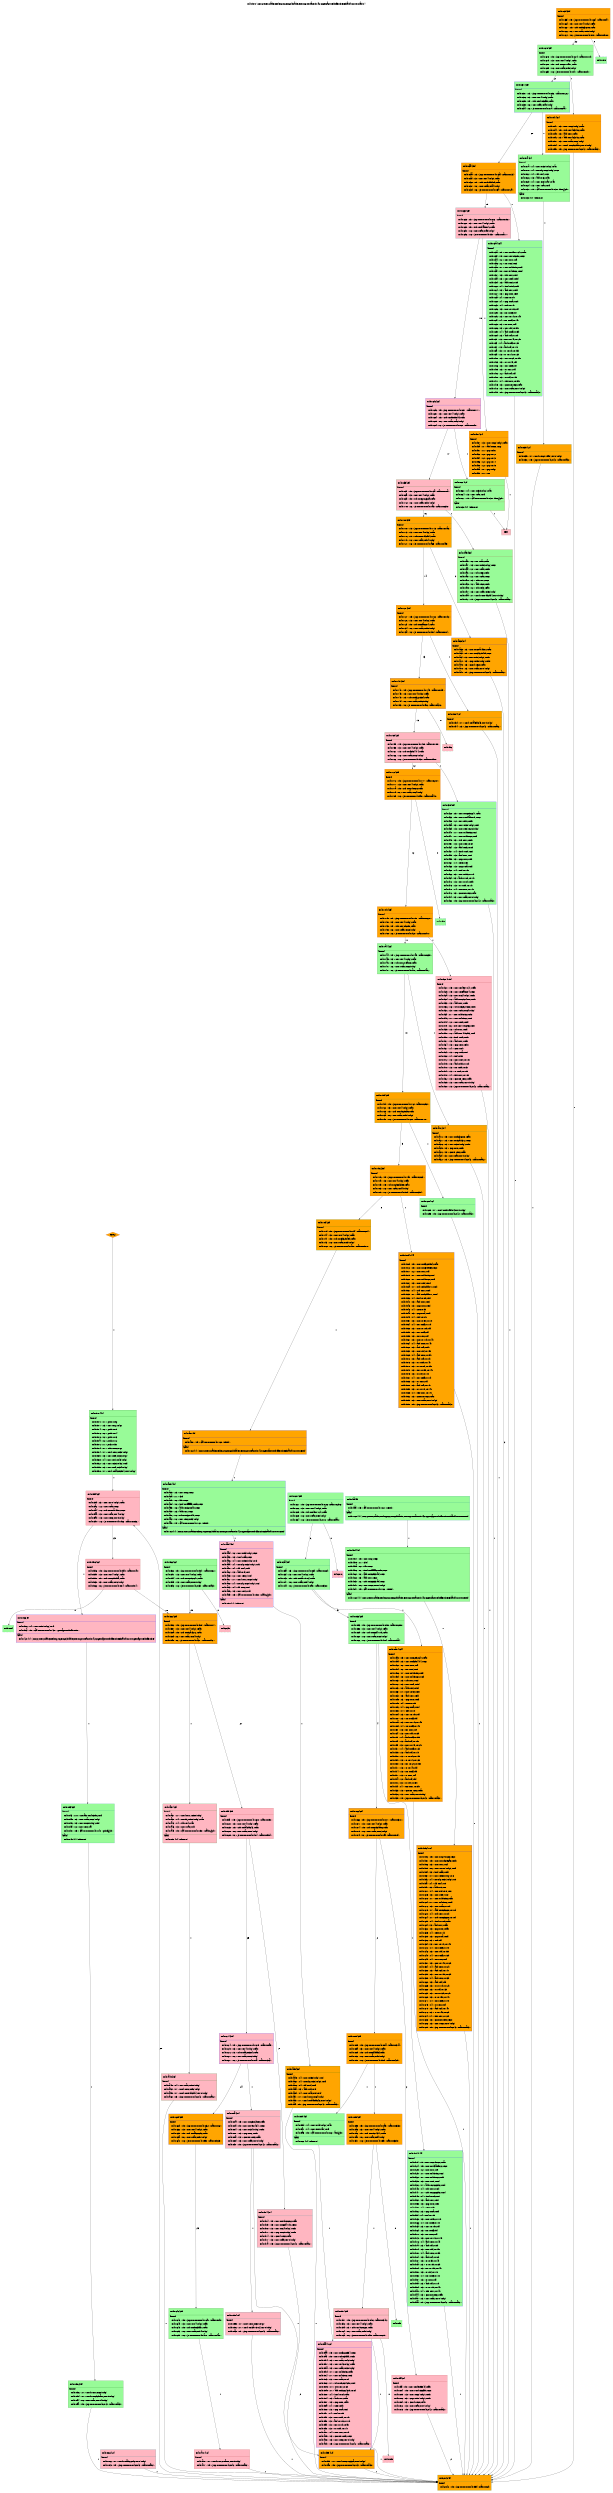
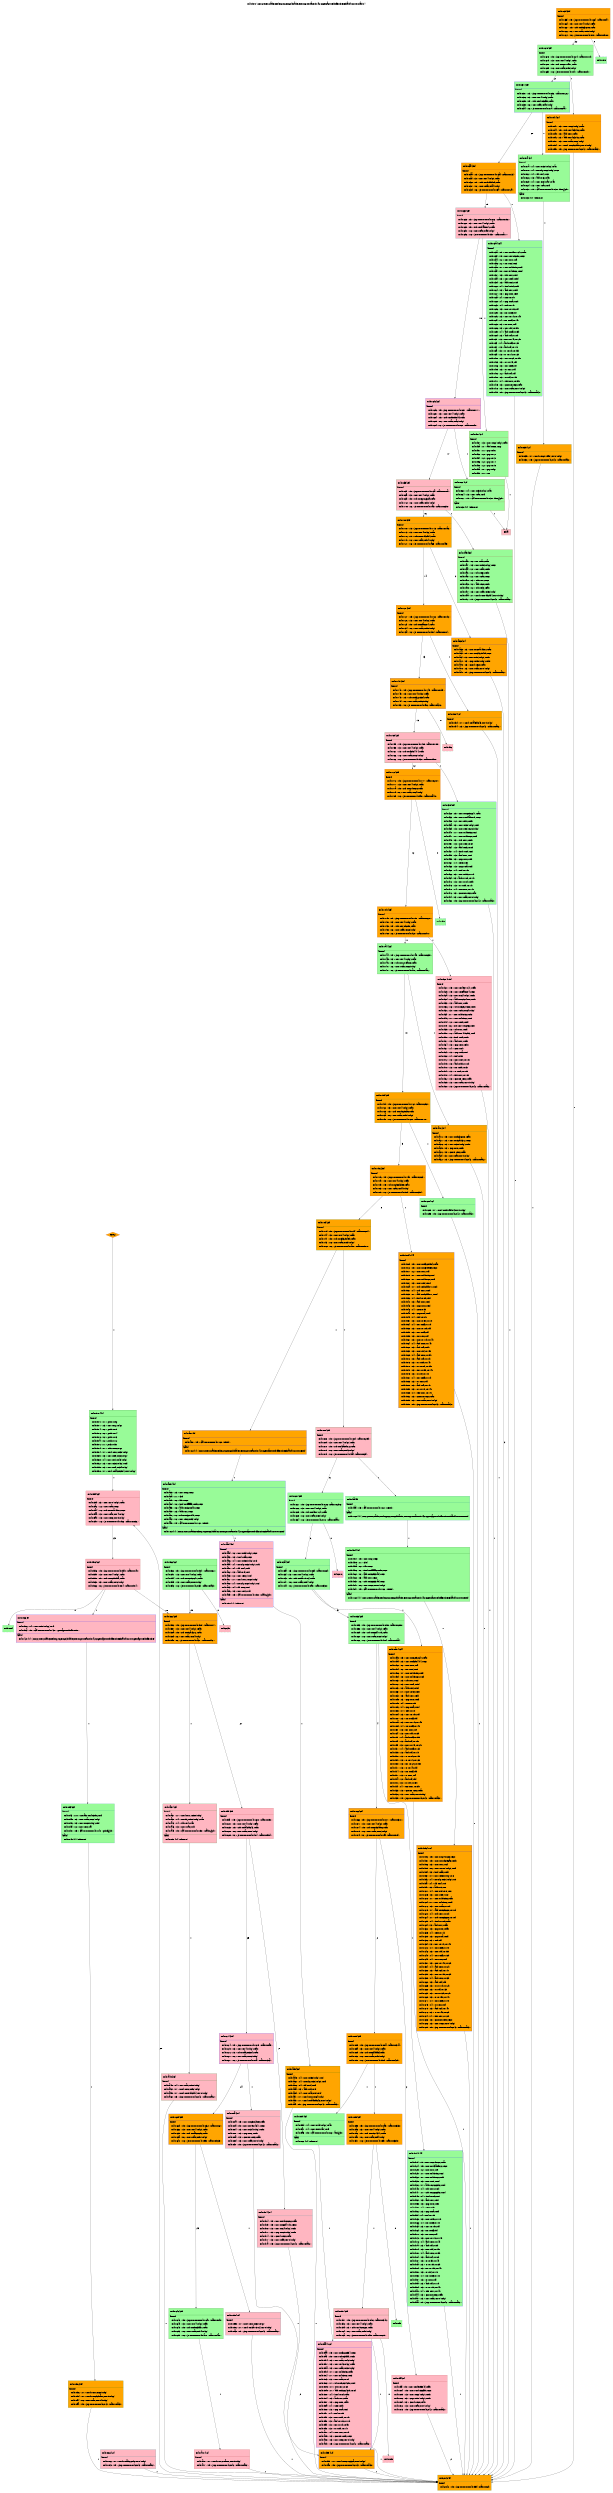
(489, 454) -> (489, 454)
(506, 532) -> (506, 532)
none -> (344, 1442)
(78, 1568) -> (99, 1602)
(250, 2230) -> (225, 2228)
(96, 2394) -> (96, 2394)
